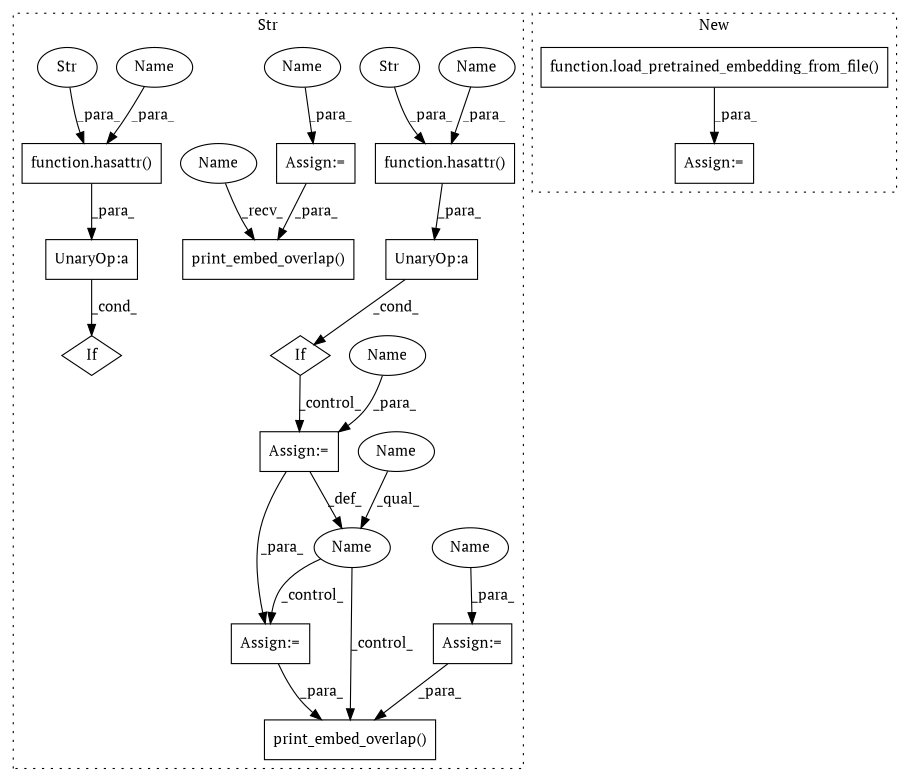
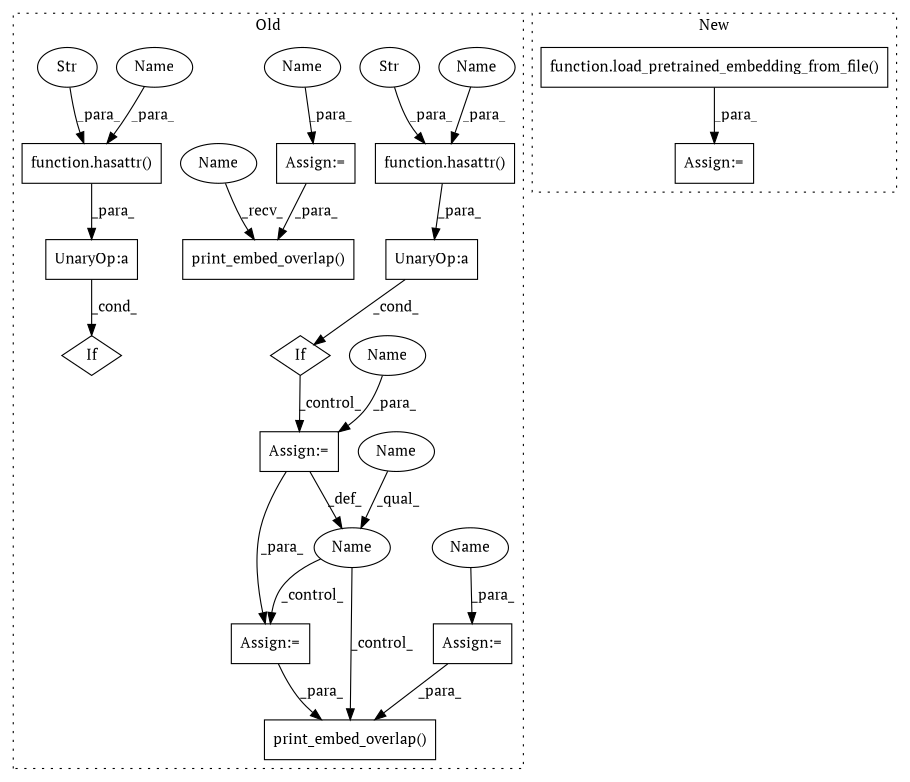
(268, 26) -> (268, 26)
